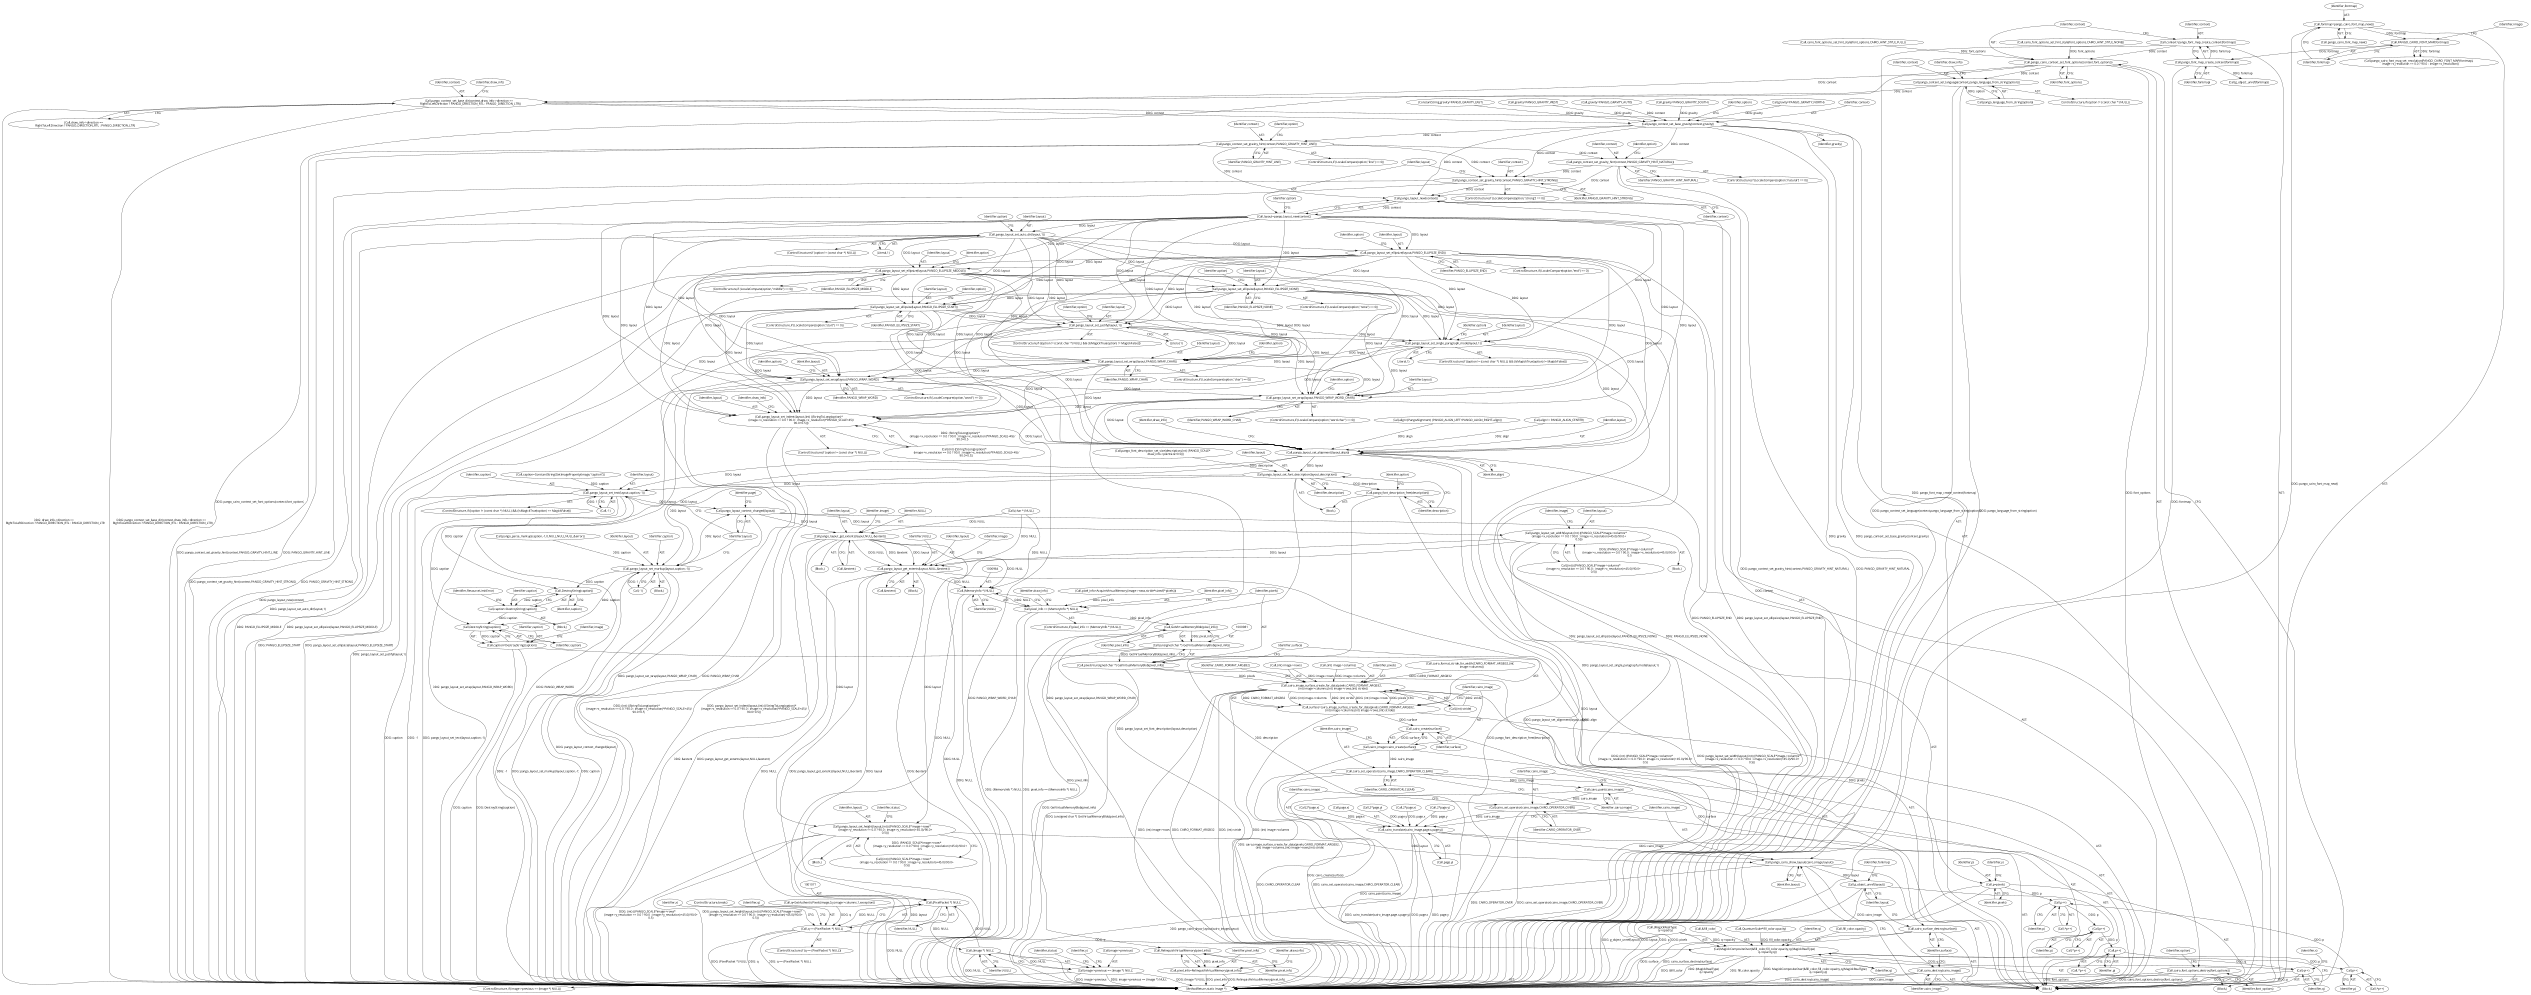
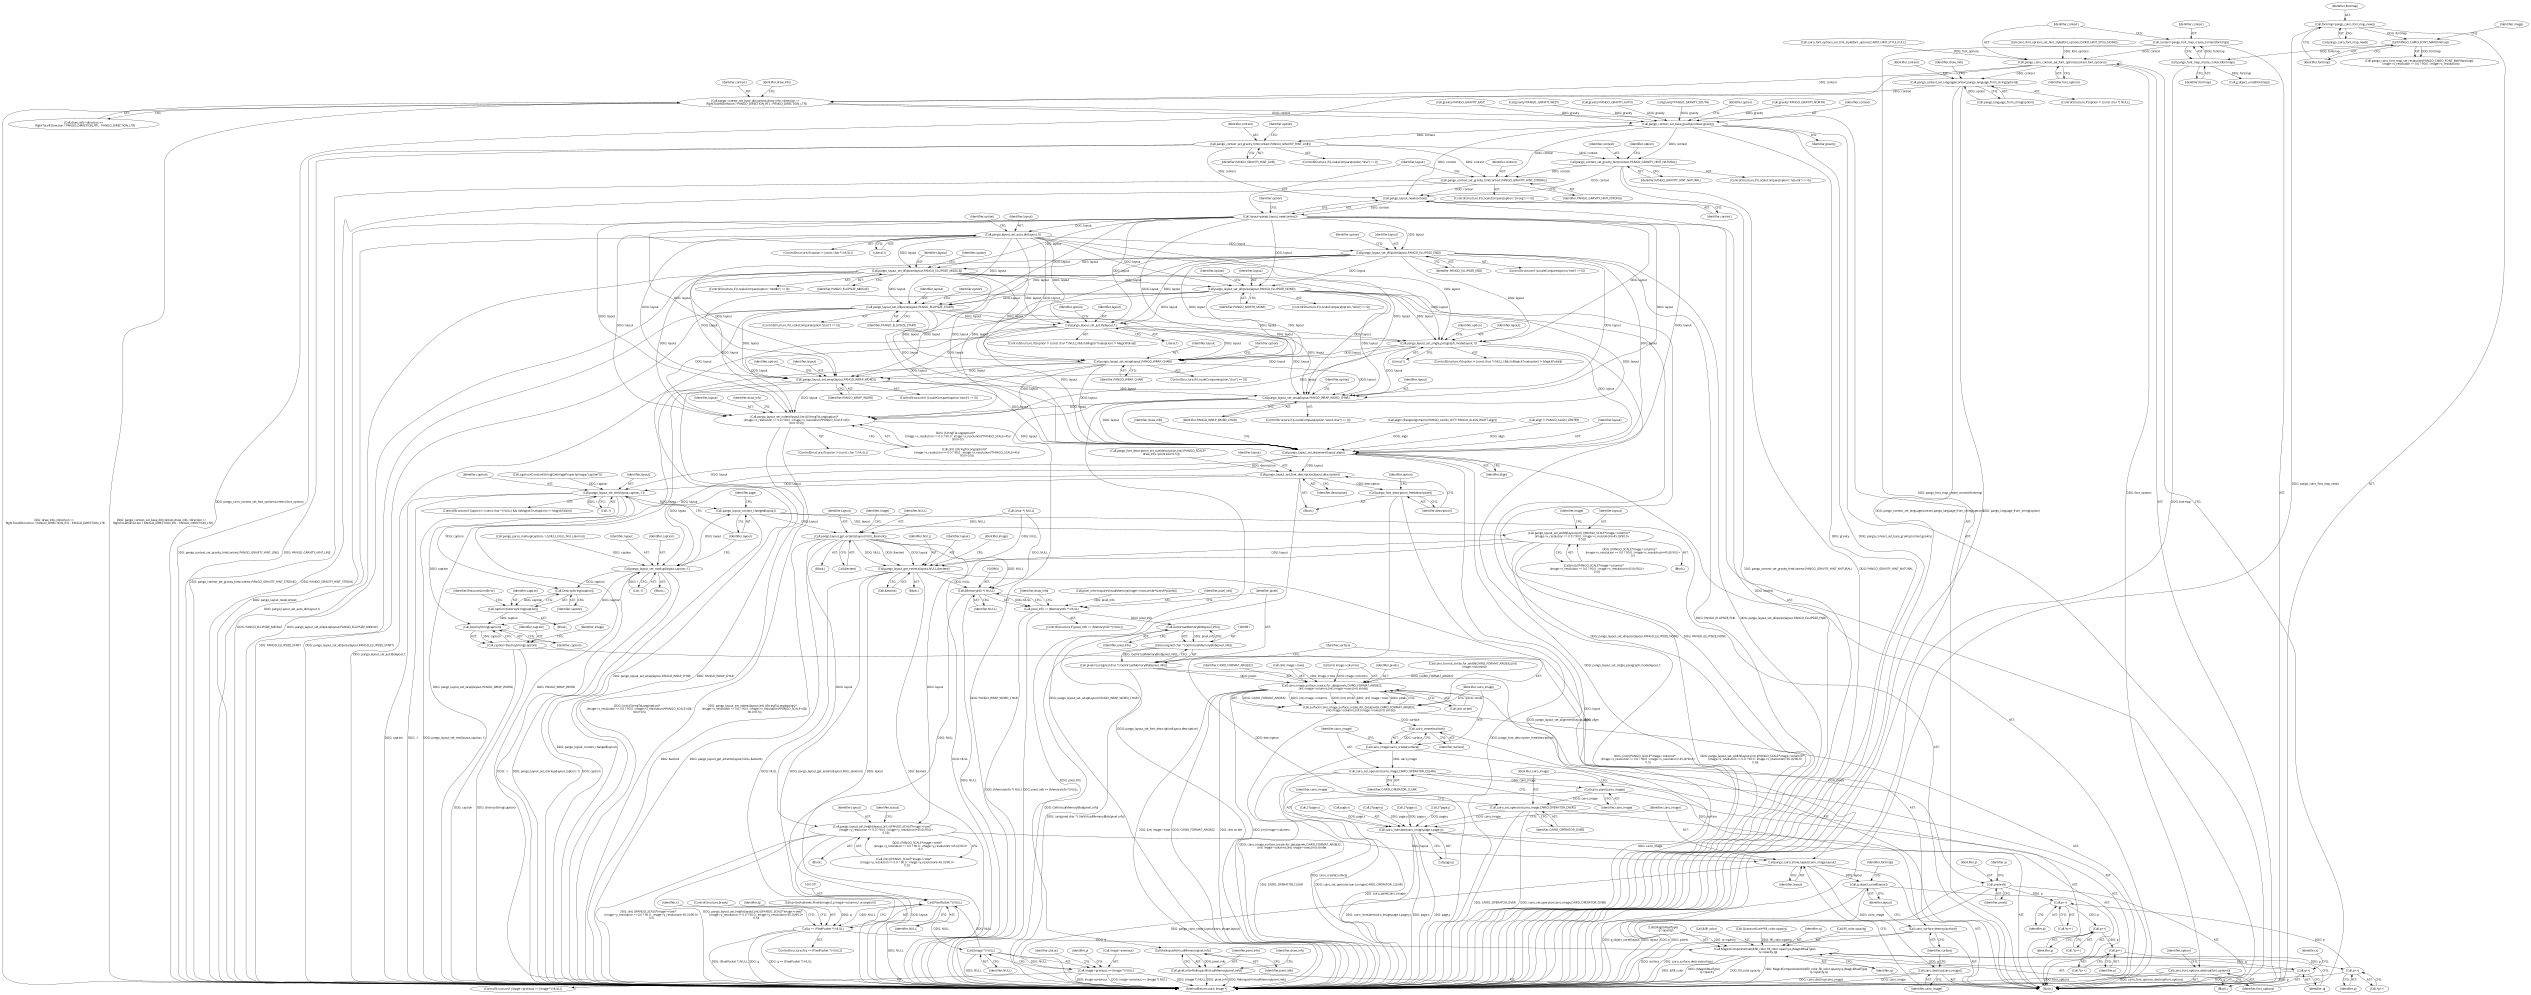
(1450, 102) -> (1461, 102)
(1656, 113) -> (1656, 113)
(1249, 307) -> (1242, 307)
